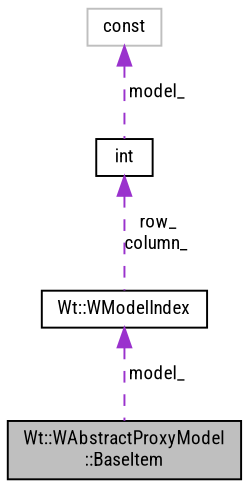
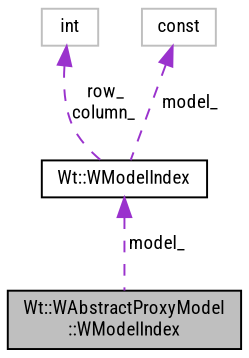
(124, 102) -> (148, 112)
(124, 158) -> (70, 27)
(124, 450) -> (124, 320)
